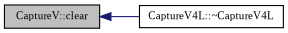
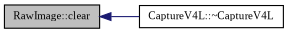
(52, 17) -> (52, 17)
